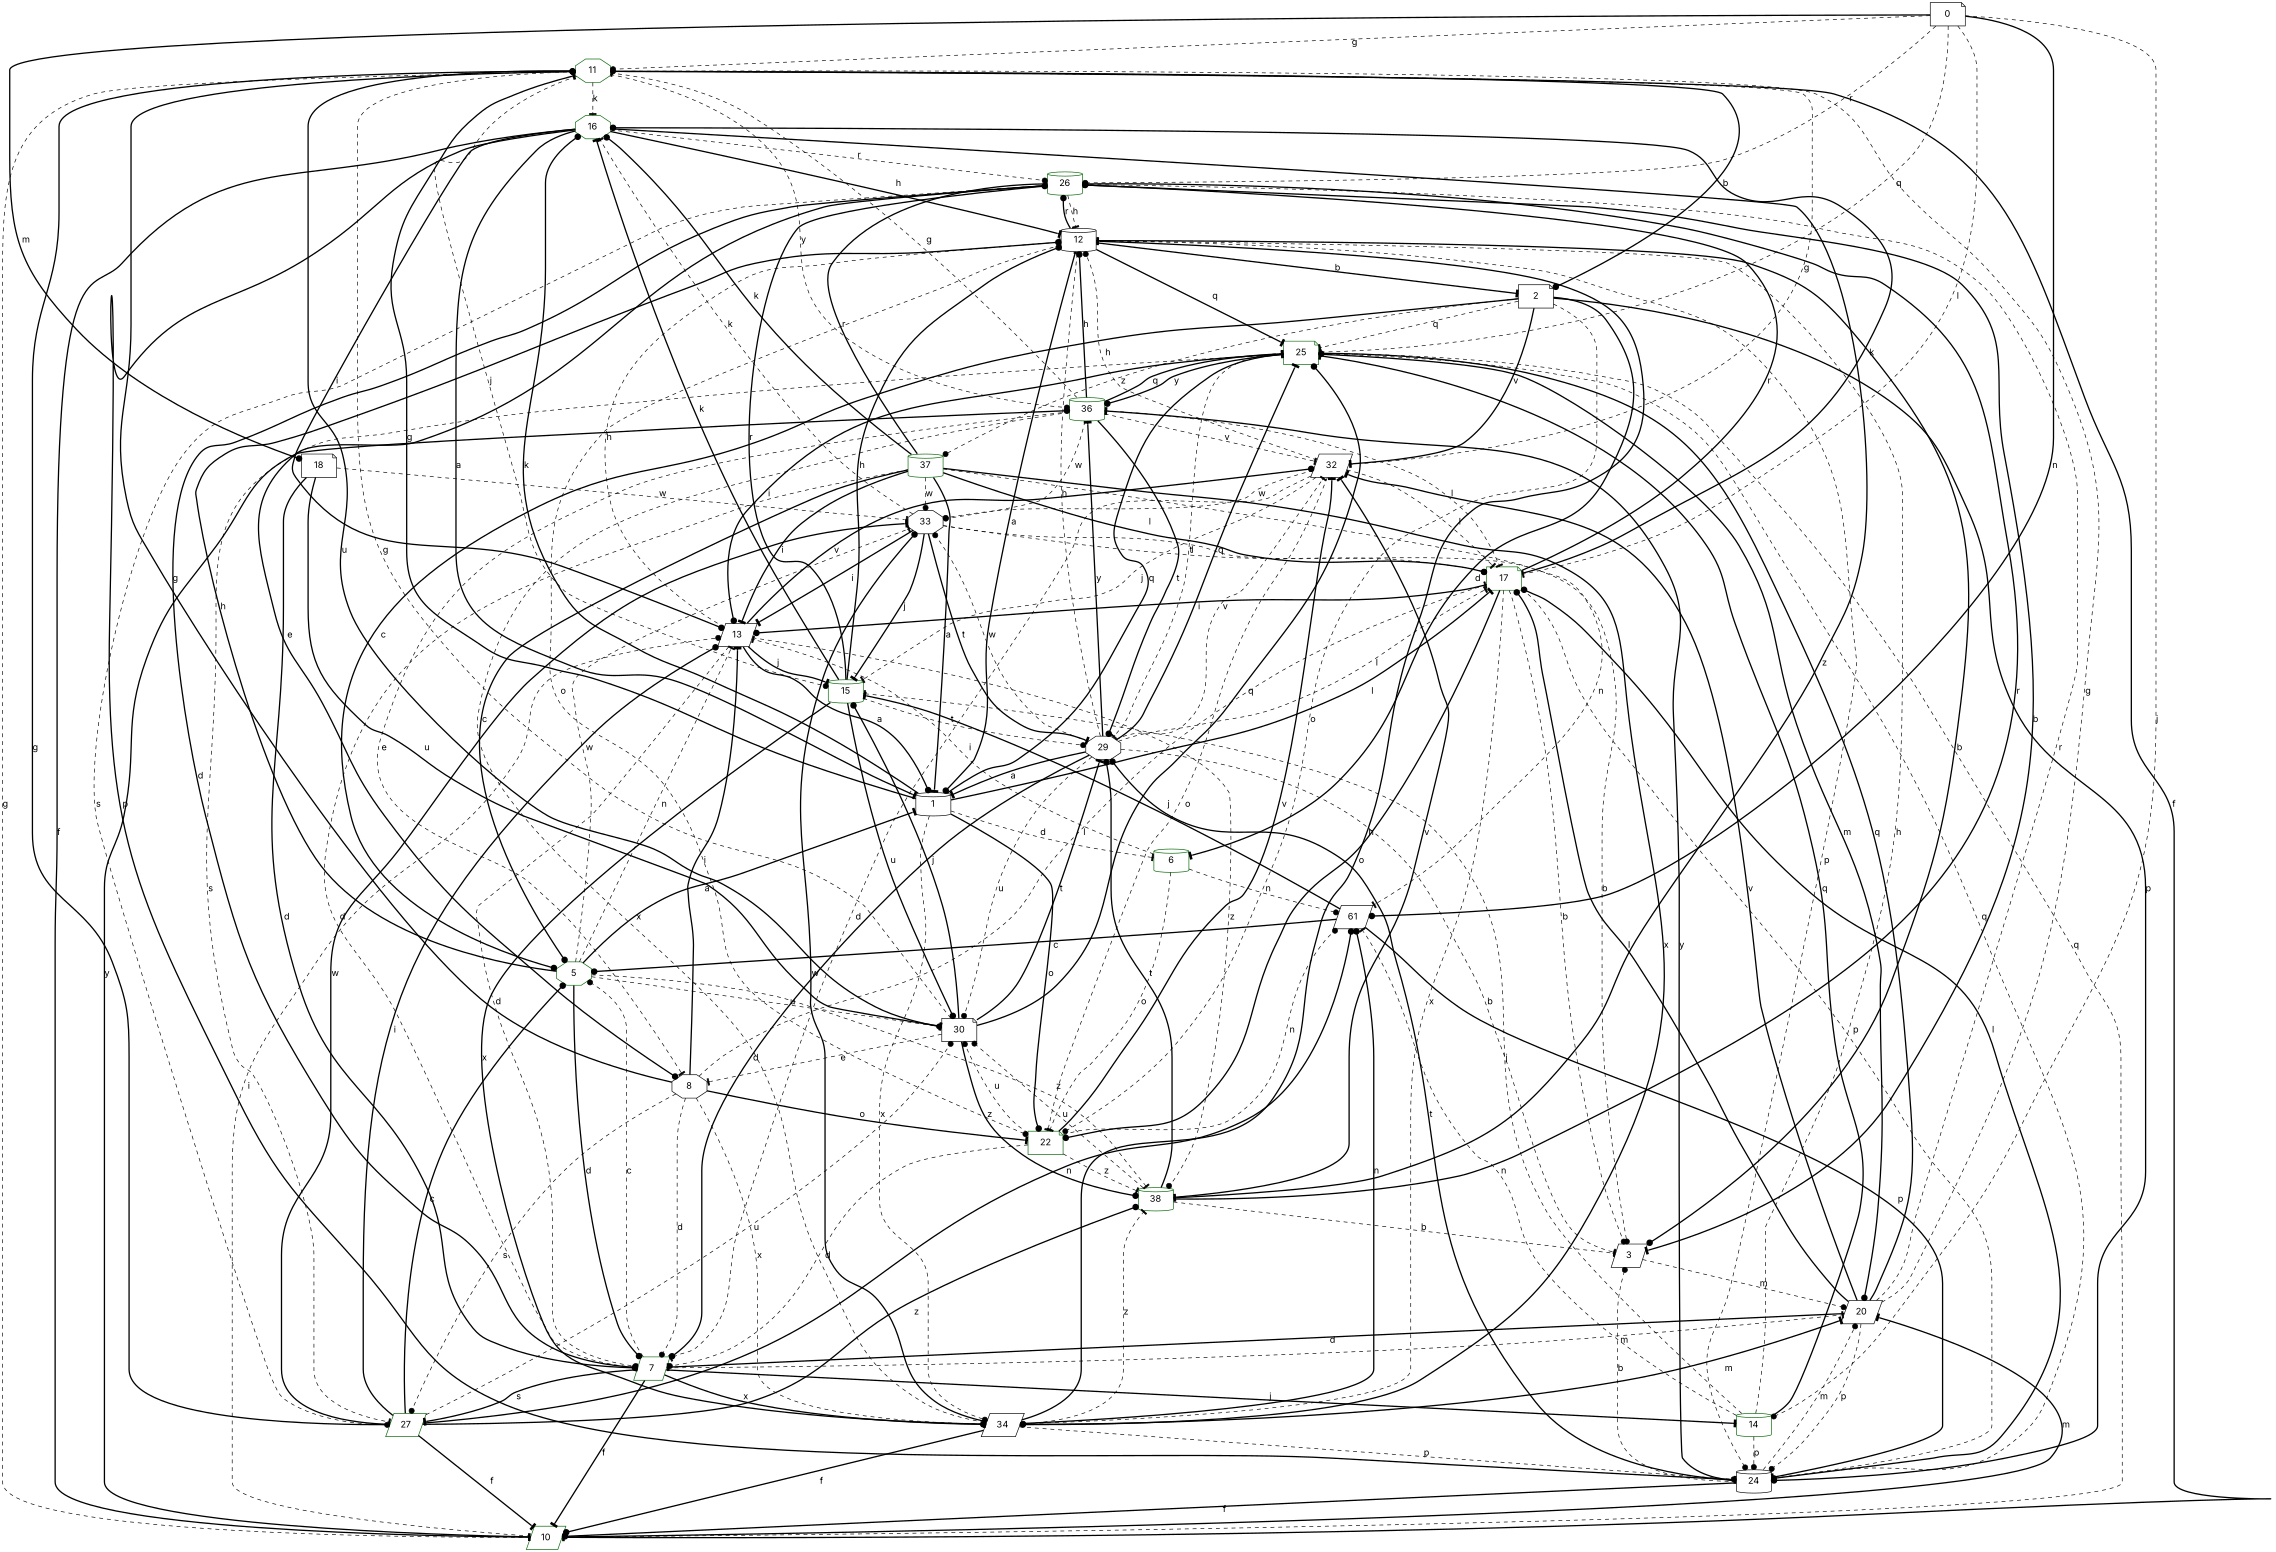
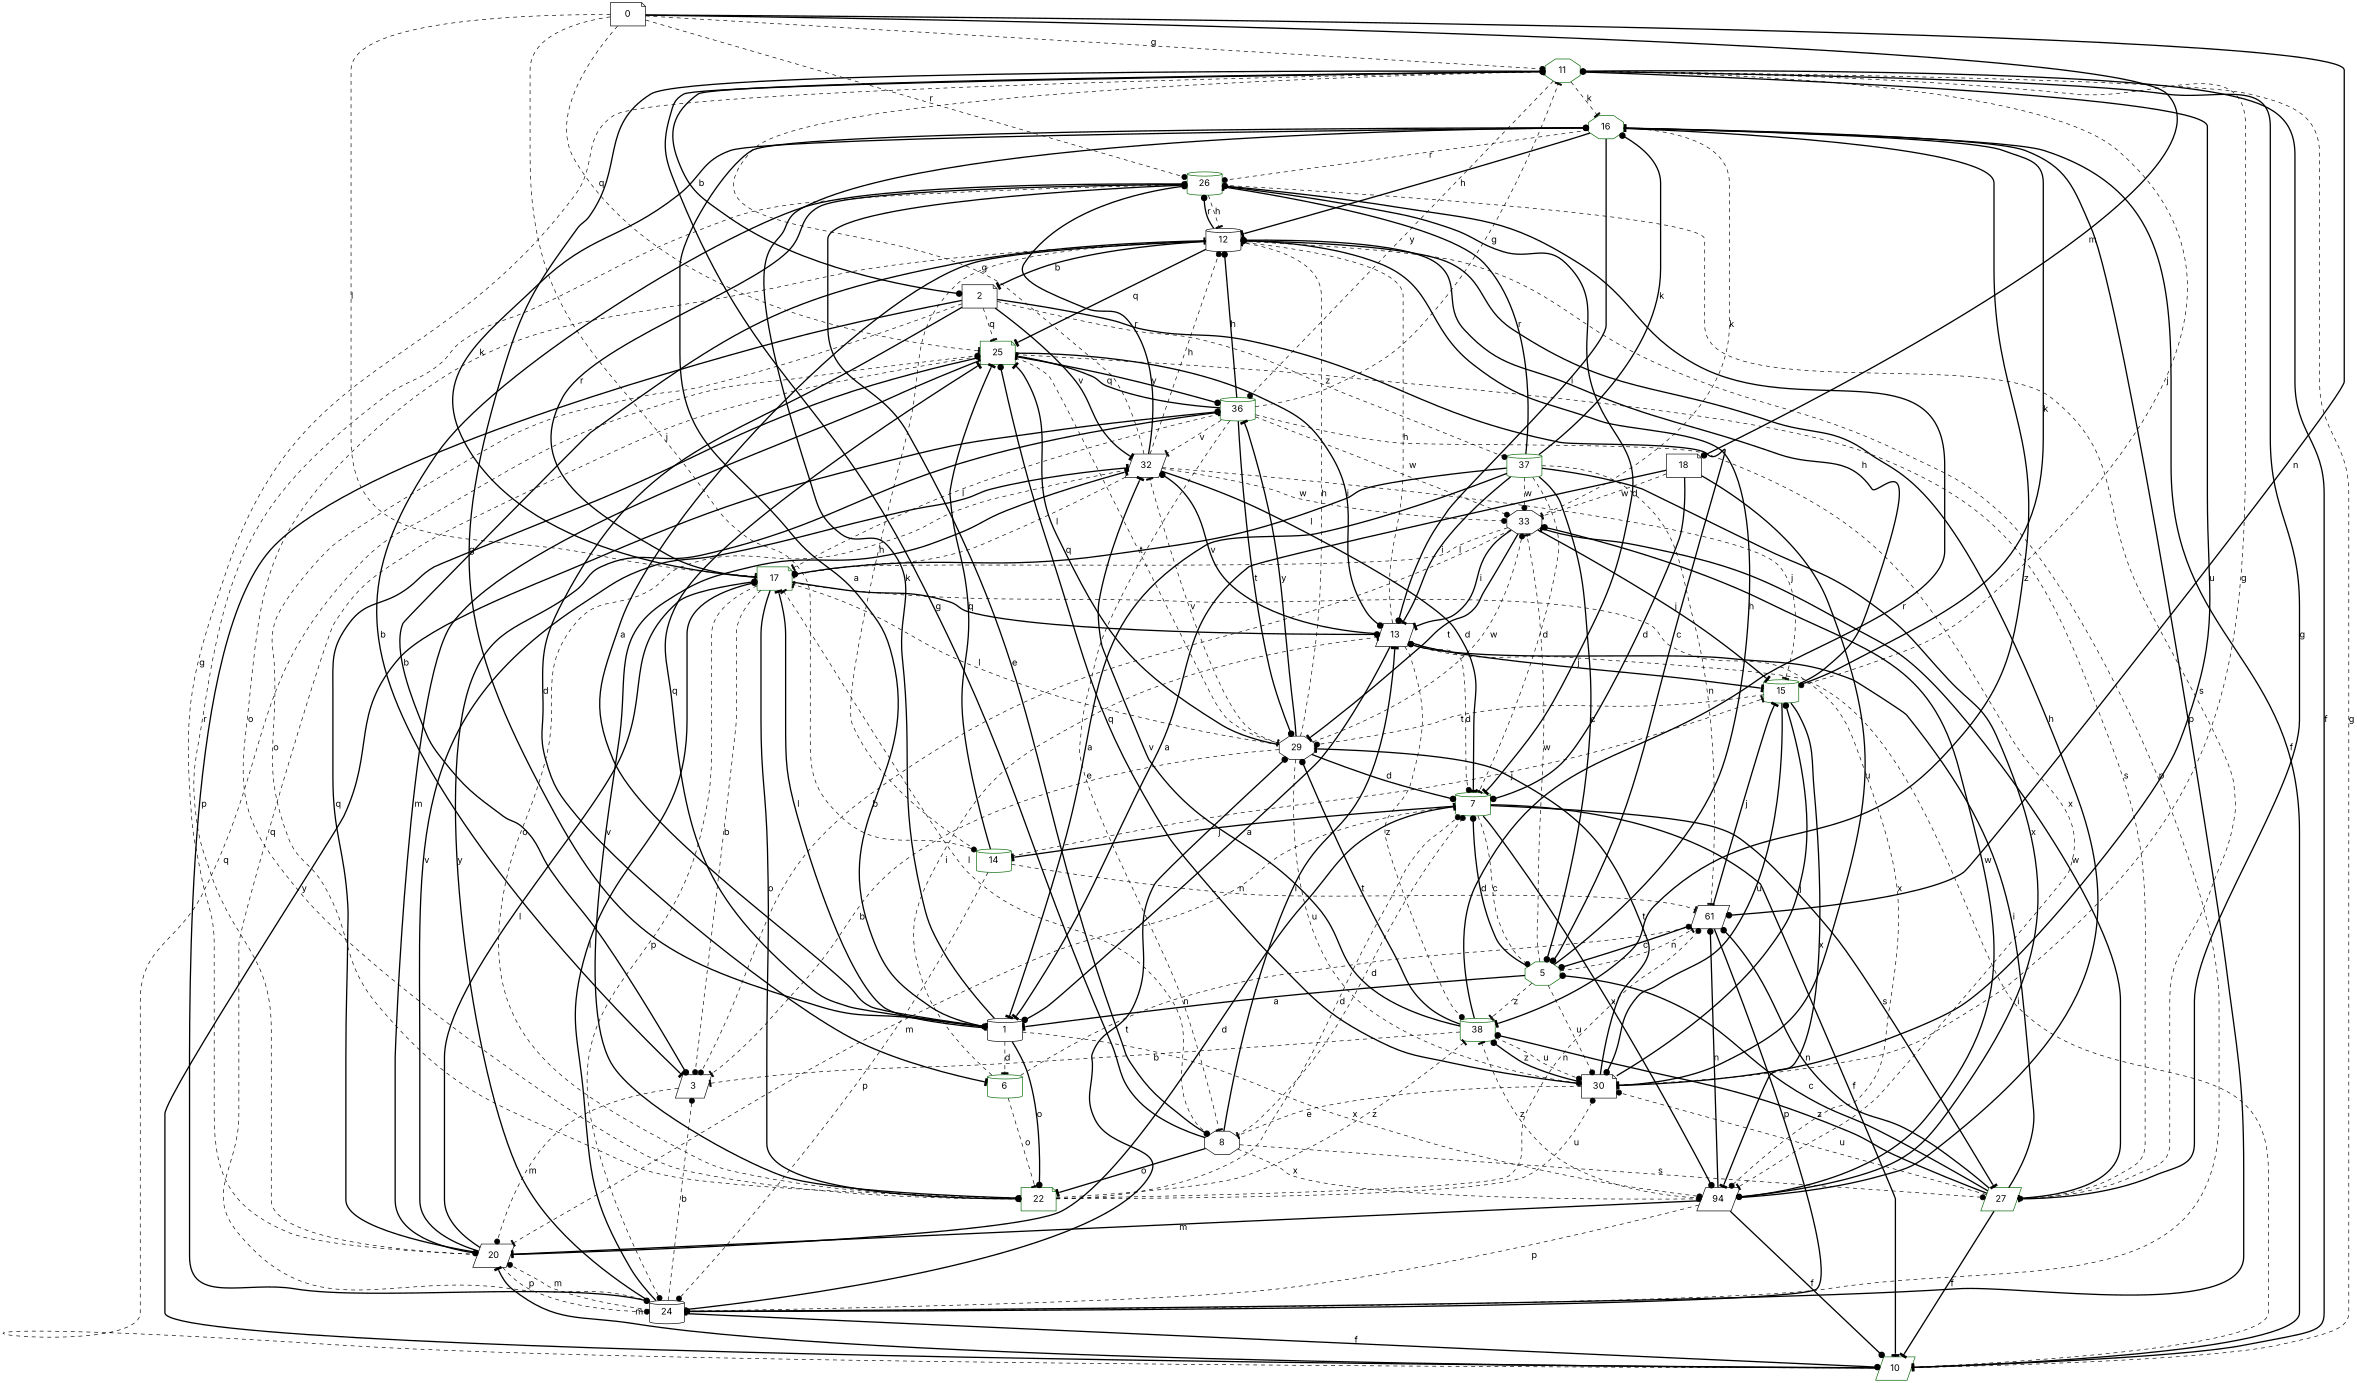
(757, 346) -> (1050, 293)
(1019, 769) -> (1220, 595)
(926, 770) -> (1376, 571)
(655, 806) -> (1631, 957)
(652, 1369) -> (1473, 804)
(1003, 1425) -> (1718, 1199)
